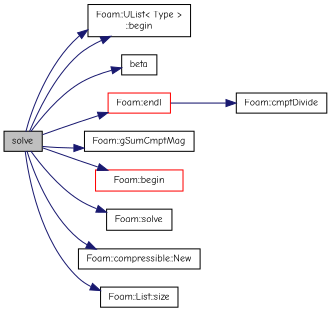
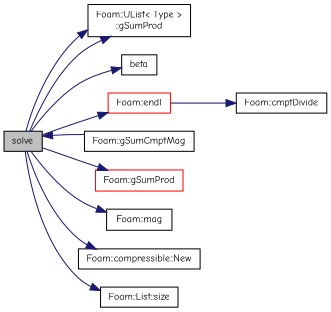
(139, 21) -> (139, 21)
(60, 148) -> (68, 135)
(139, 180) -> (139, 180)
(139, 220) -> (139, 220)
